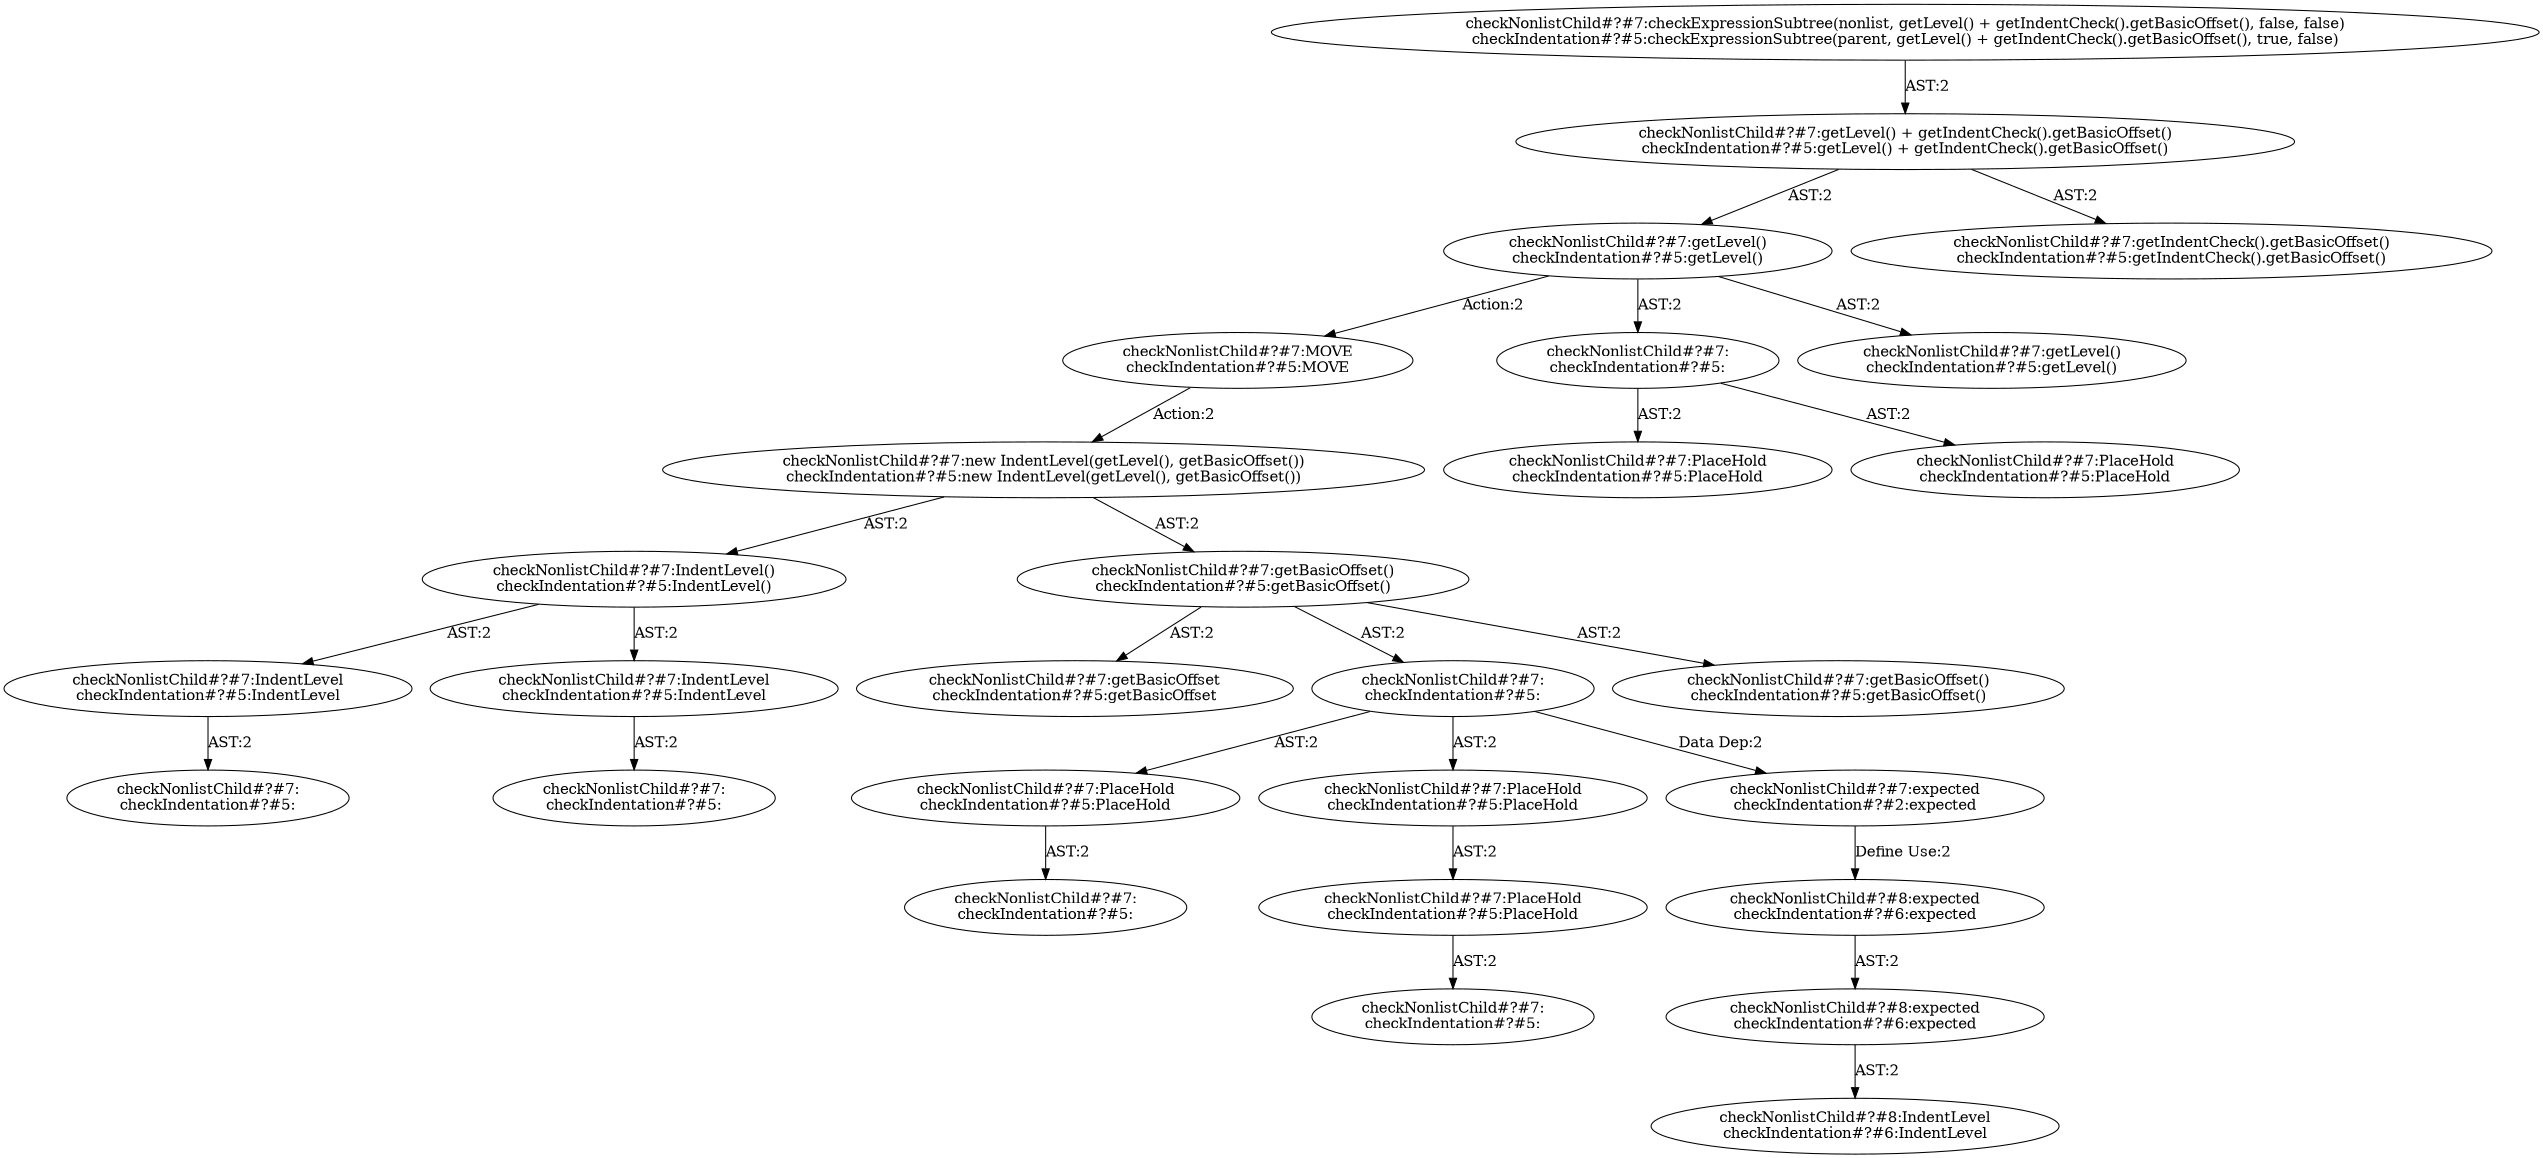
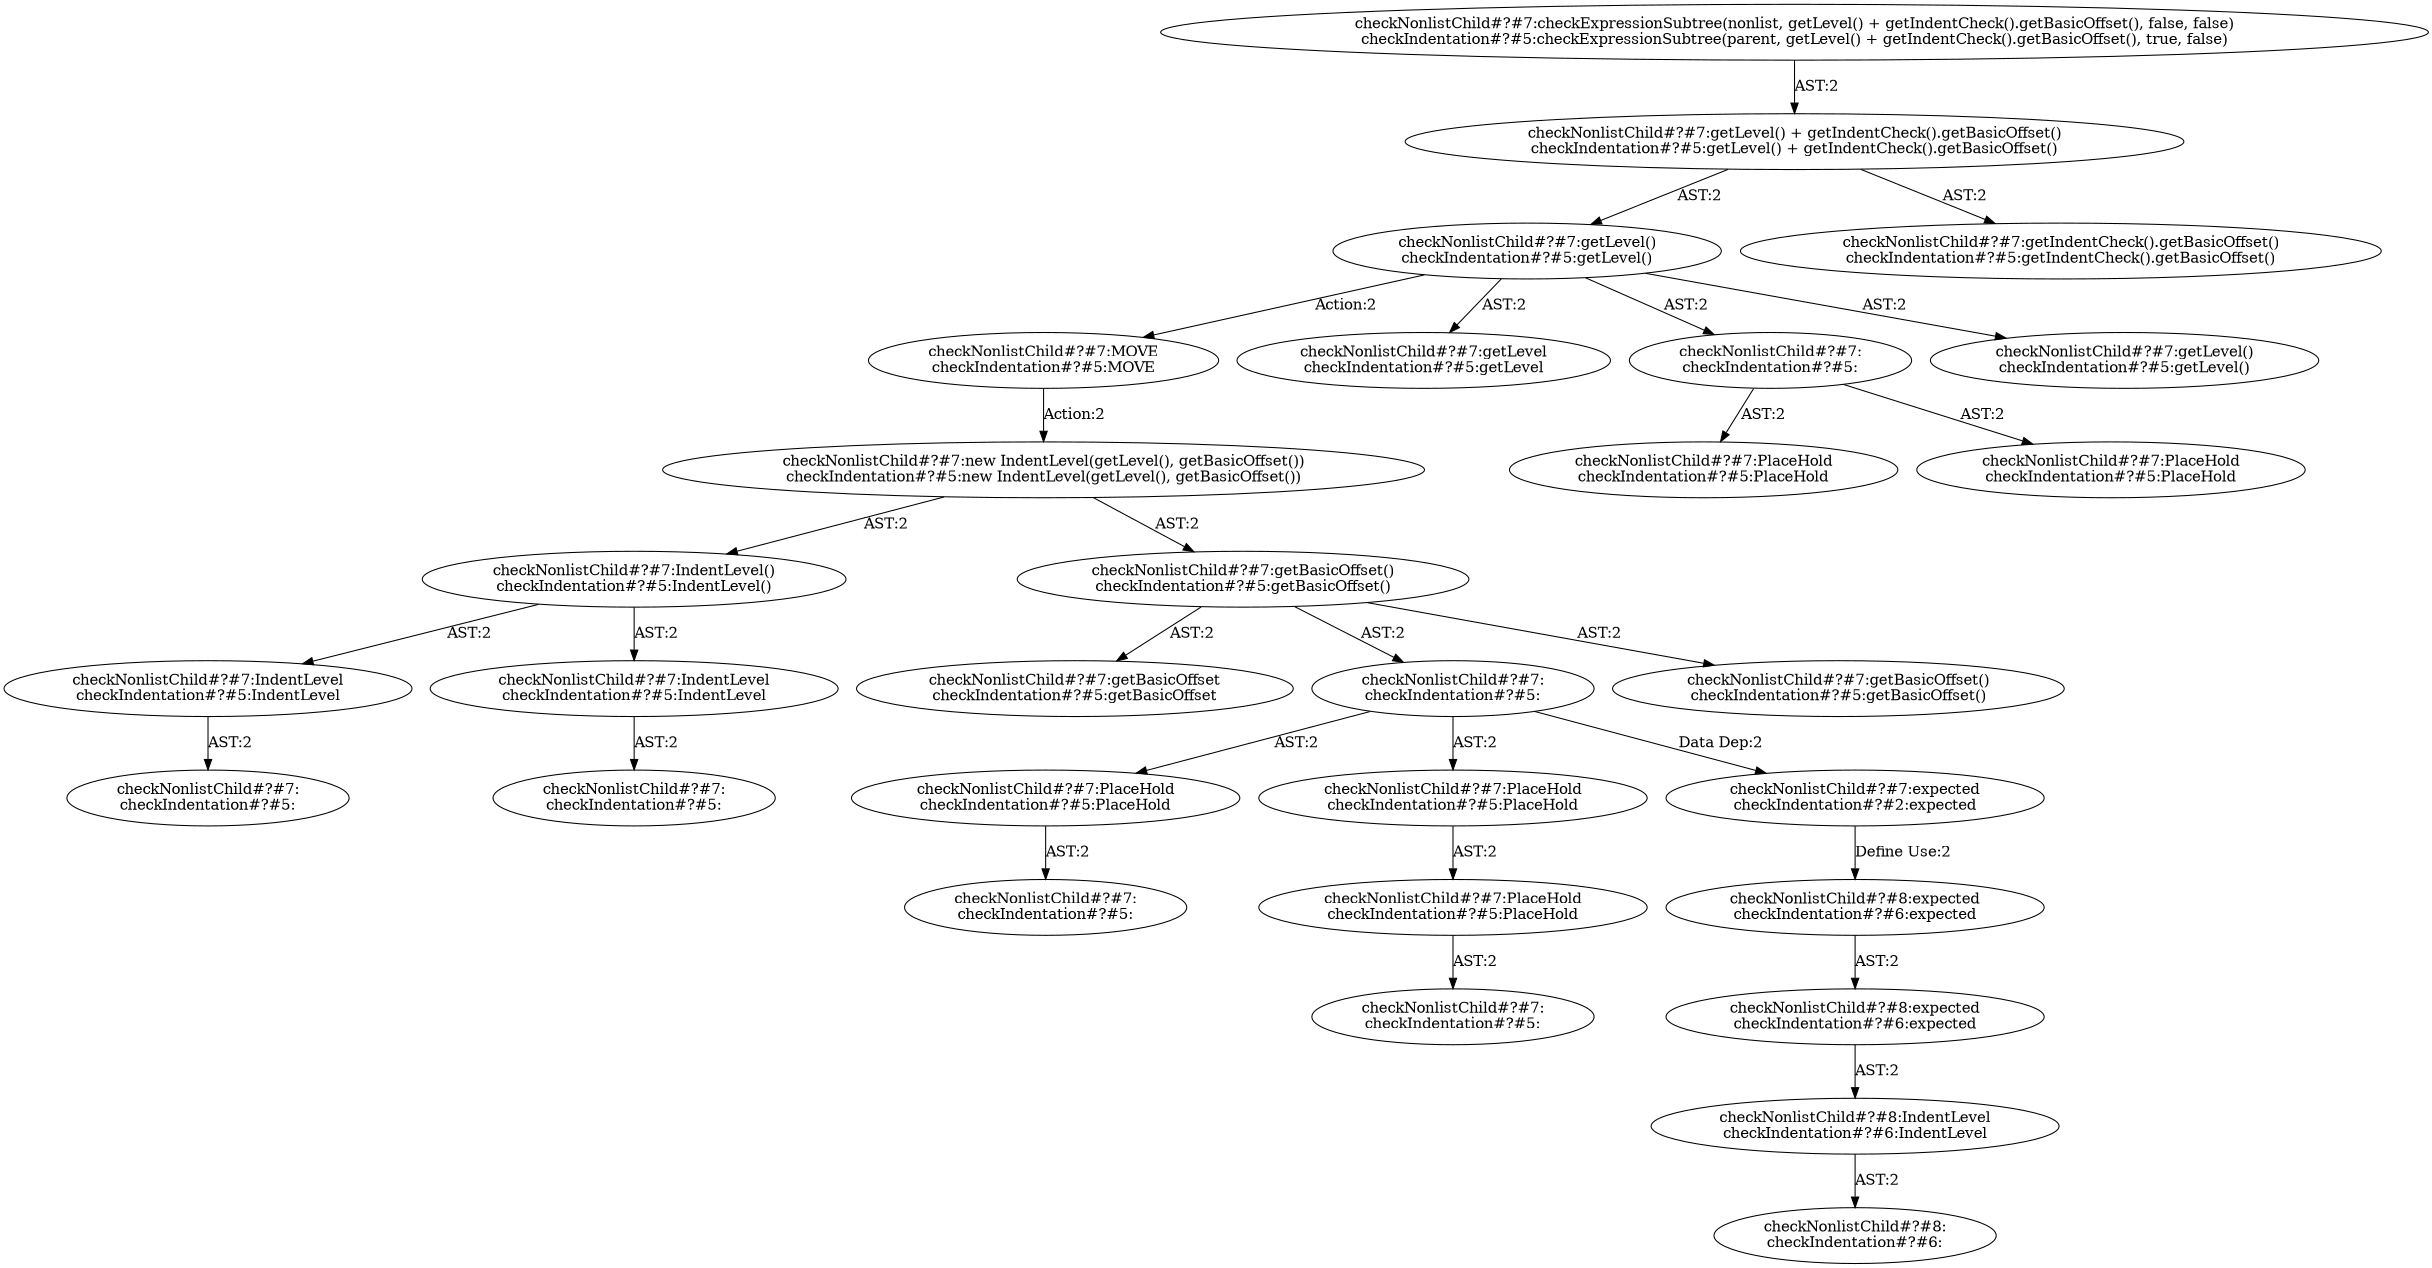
none -> (1424, 360)
none -> (1855, 1236)
